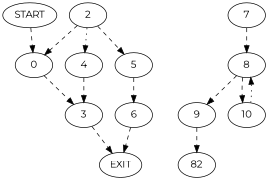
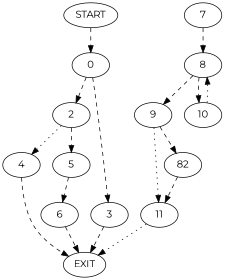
(64, 38) -> (82, 87)
(84, 87) -> (31, 221)
none -> (159, 215)
